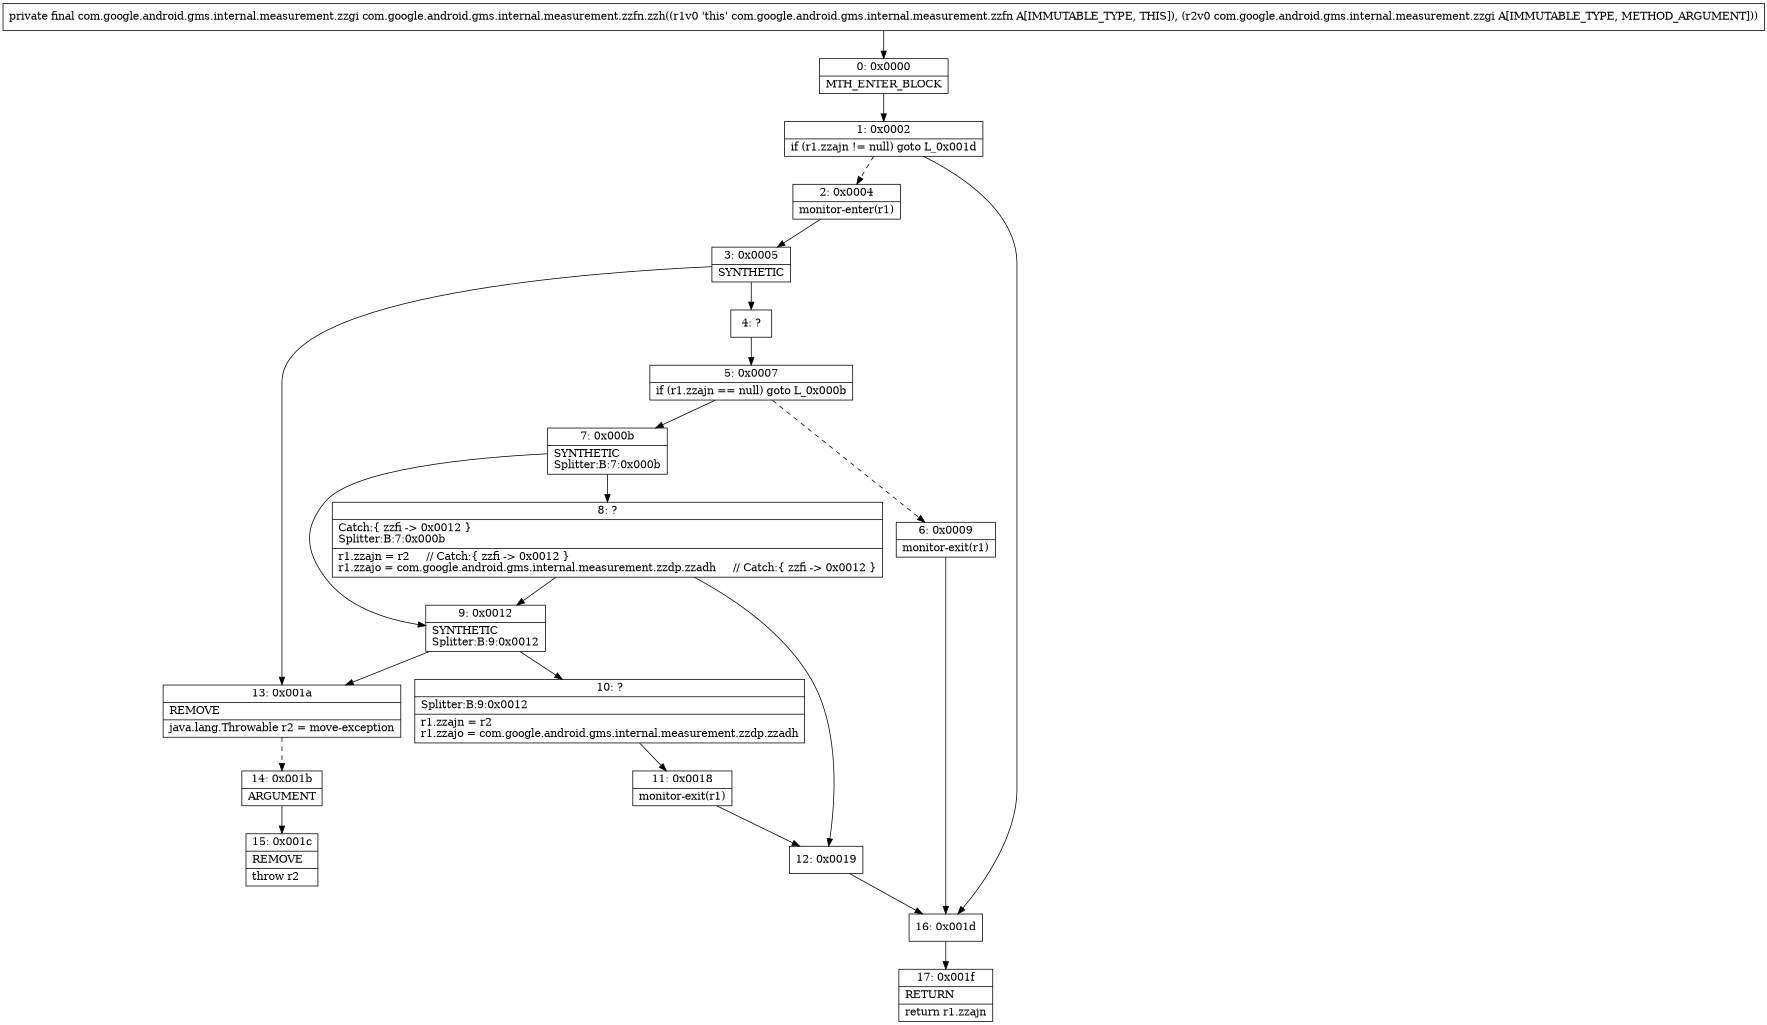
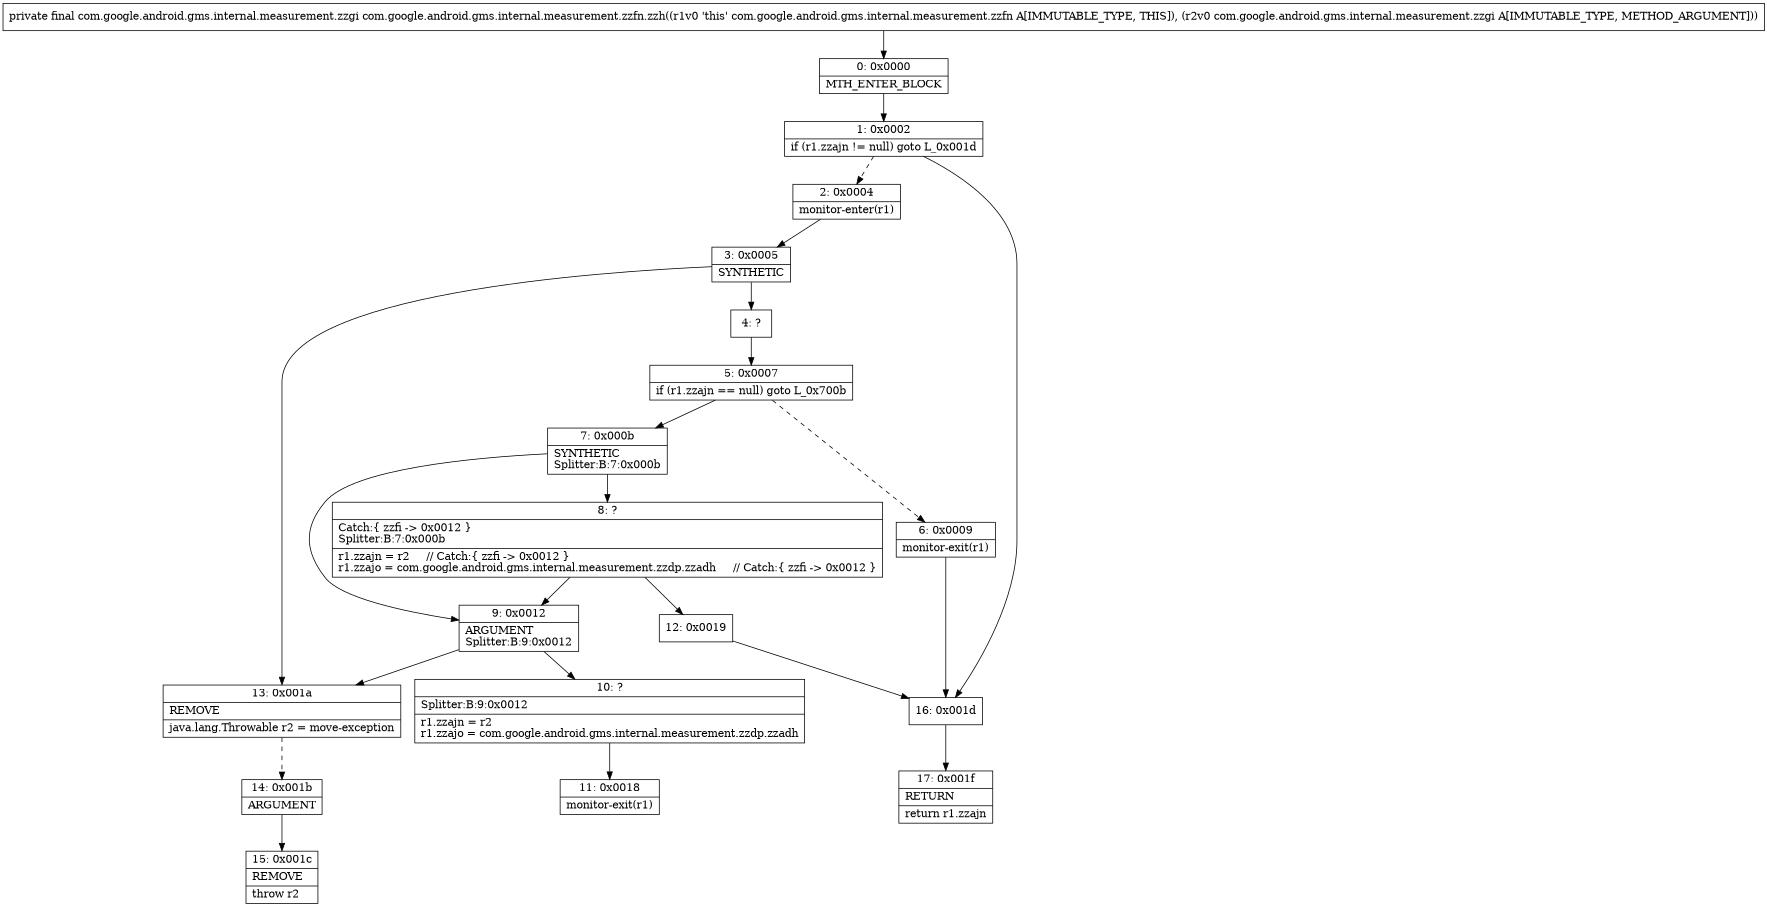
(751, 391) -> (751, 391)
(465, 631) -> (499, 631)
(755, 824) -> none
